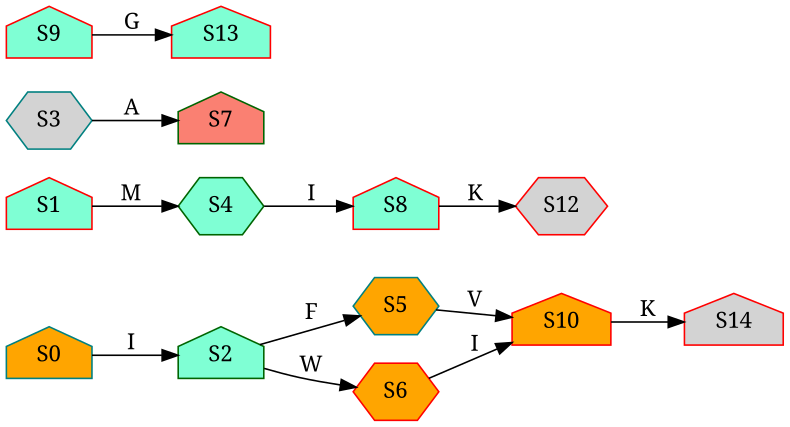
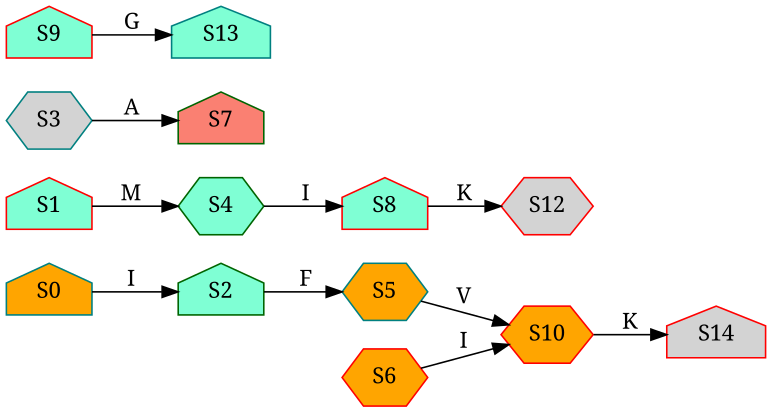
(221, 35) -> (221, 35)
(561, 322) -> (547, 335)
(302, 378) -> none
